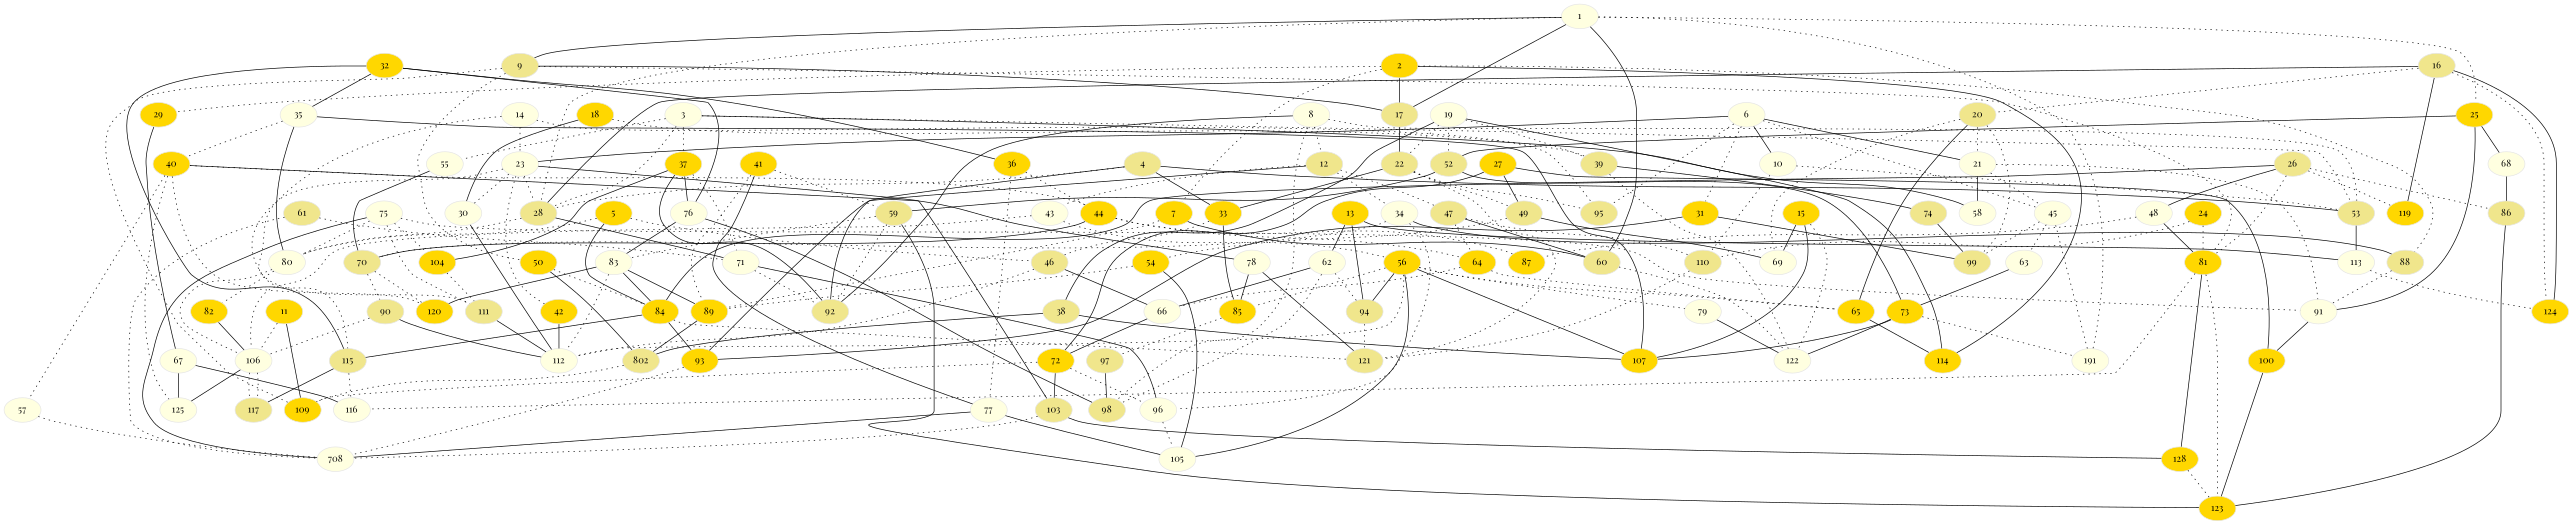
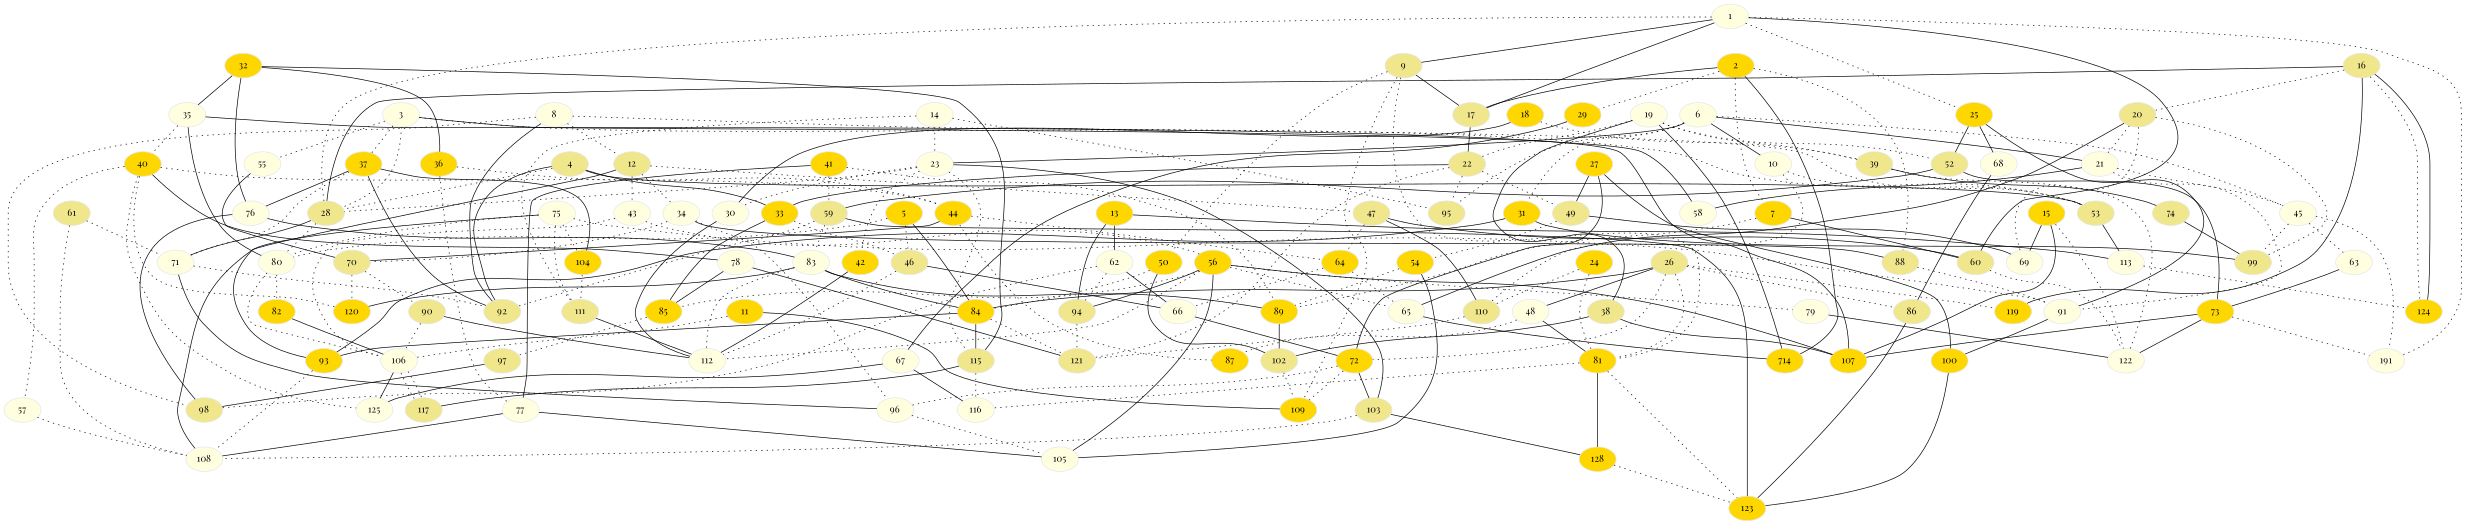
(1577, 235) -> (1440, 250)
(1856, 312) -> (1406, 312)
none -> (1534, 348)
(641, 361) -> (1279, 361)
(1943, 361) -> (1785, 361)
(336, 459) -> (204, 459)
